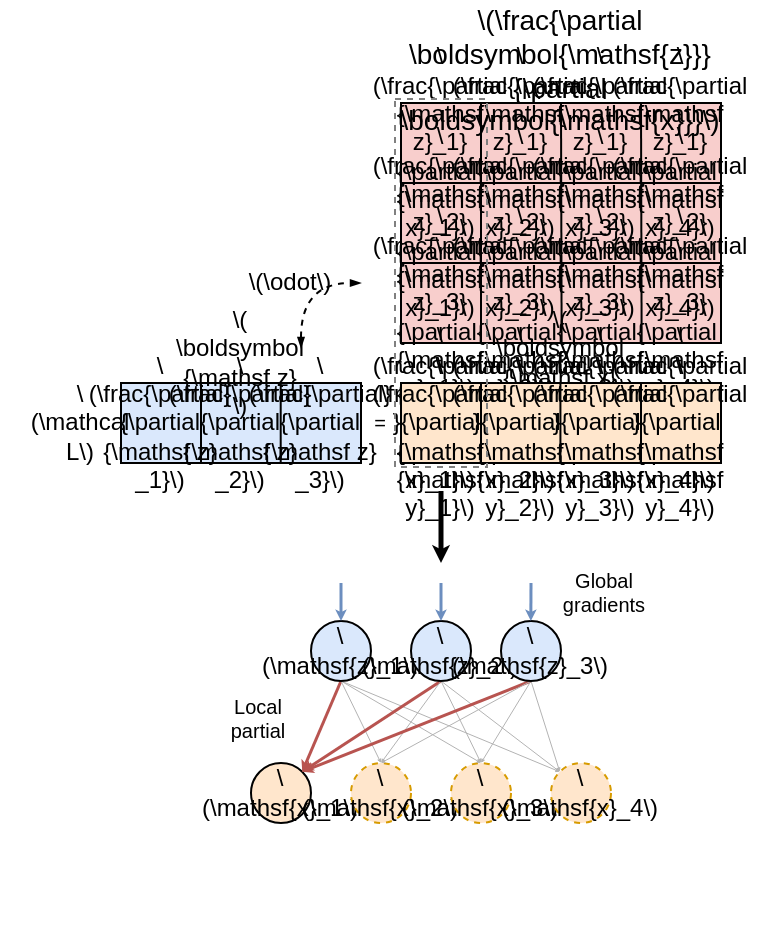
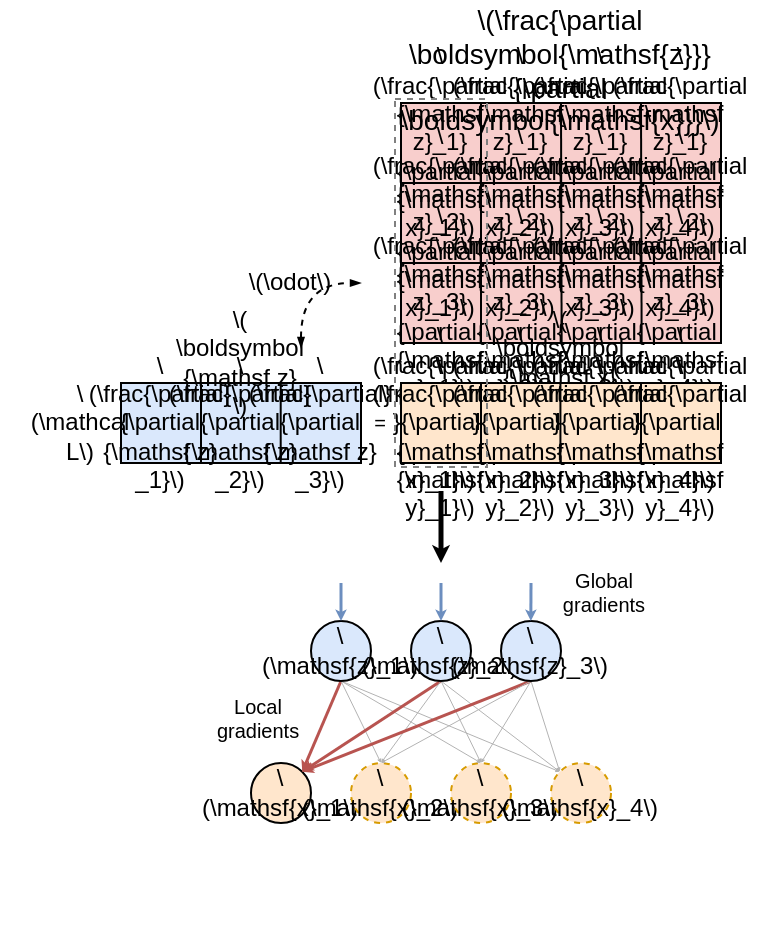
(259, 719) -> (259, 719)
